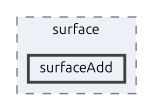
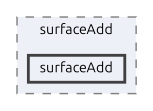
(77, 30) -> (77, 30)
